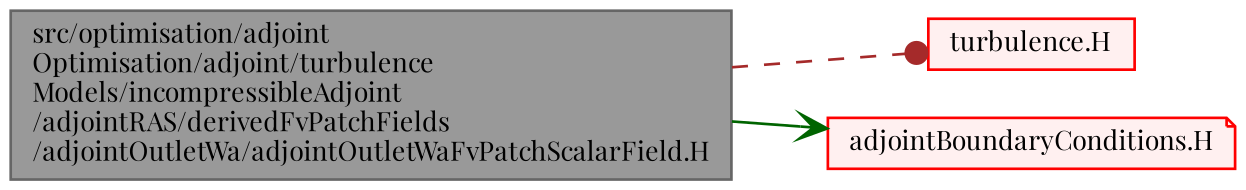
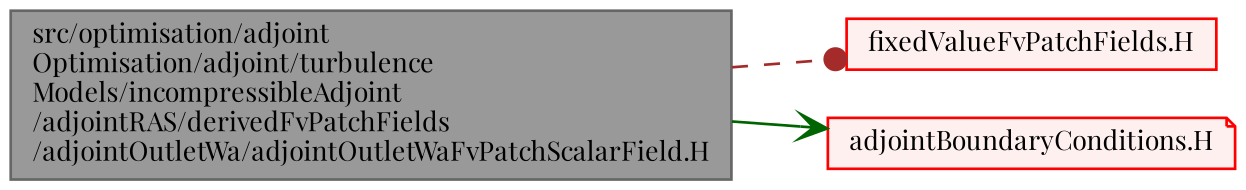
(1031, 44) -> (1031, 44)
